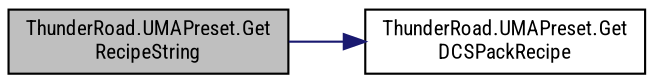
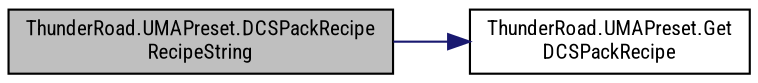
(148, 42) -> (201, 42)
